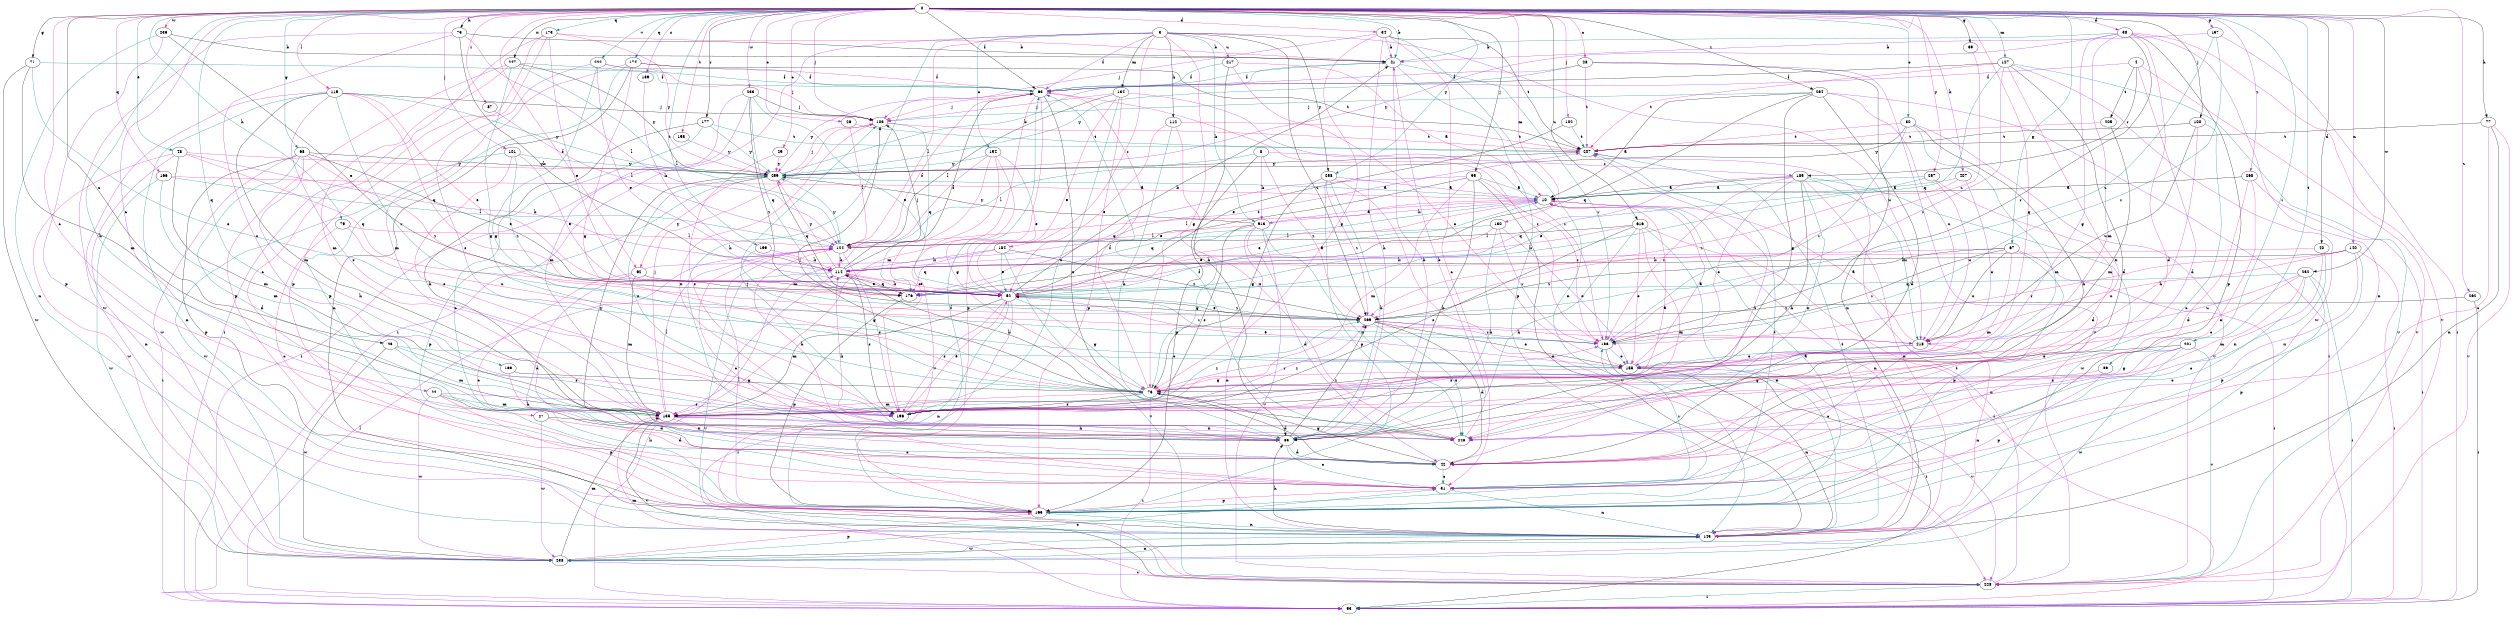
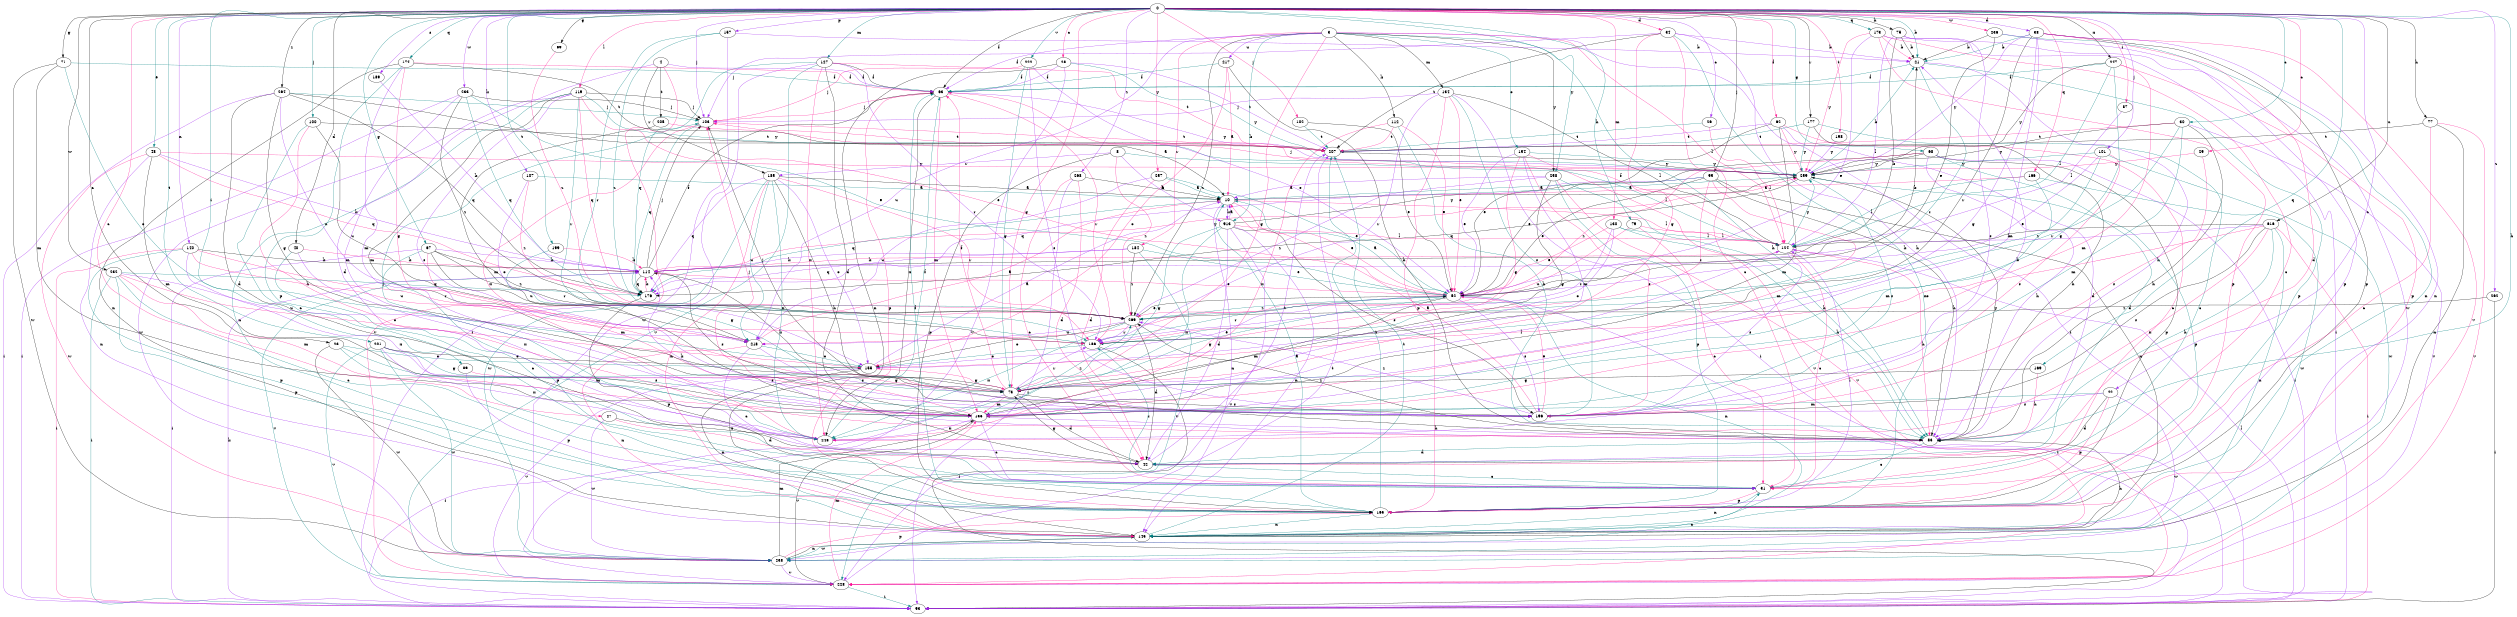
(1598, 11) -> (687, 11)
(1963, 176) -> (530, 176)
(694, 207) -> (1791, 148)
none -> (2191, 599)
